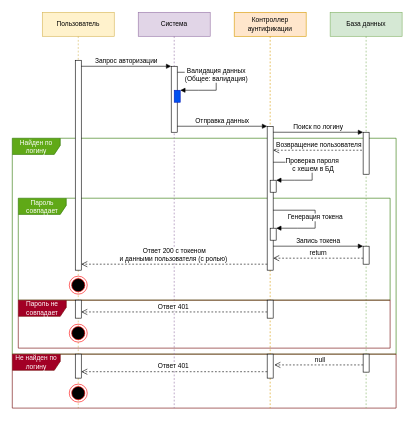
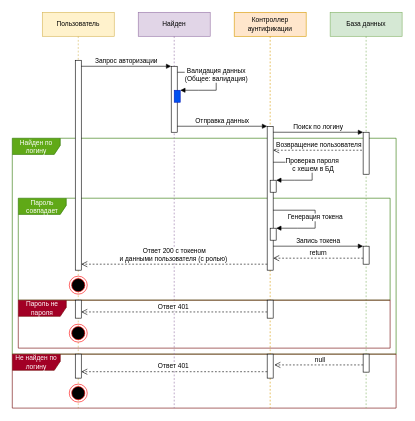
(174, 24) -> (174, 24)
(42, 309) -> (42, 309)
